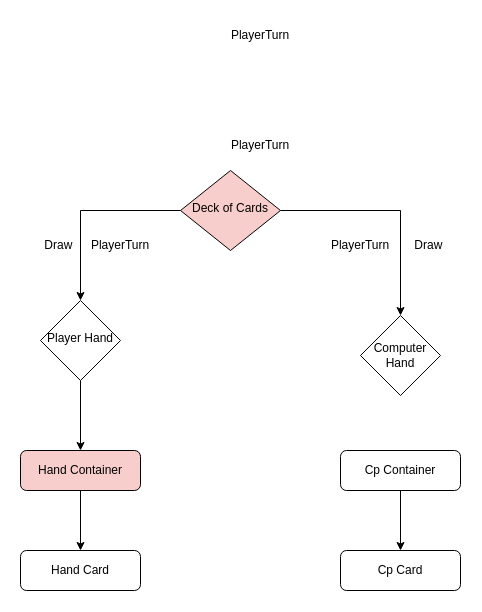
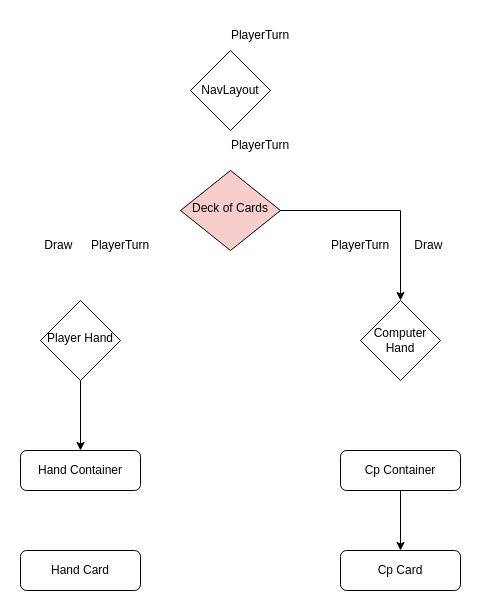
none -> (231, 91)
(90, 211) -> none
(401, 356) -> (401, 341)
(81, 471) -> (81, 471)
(81, 517) -> none
